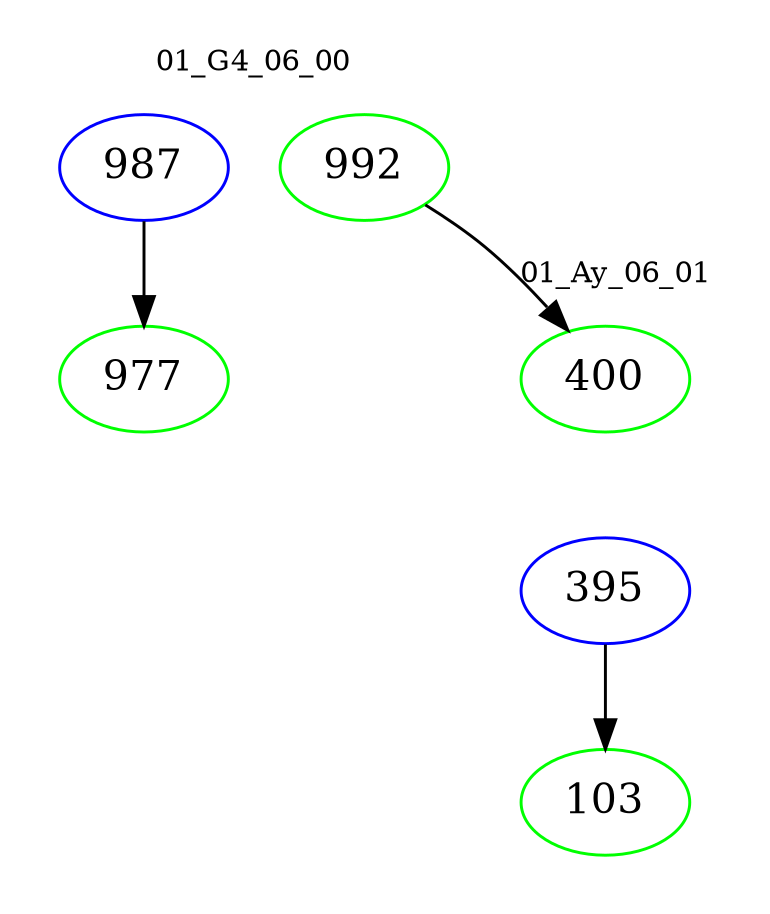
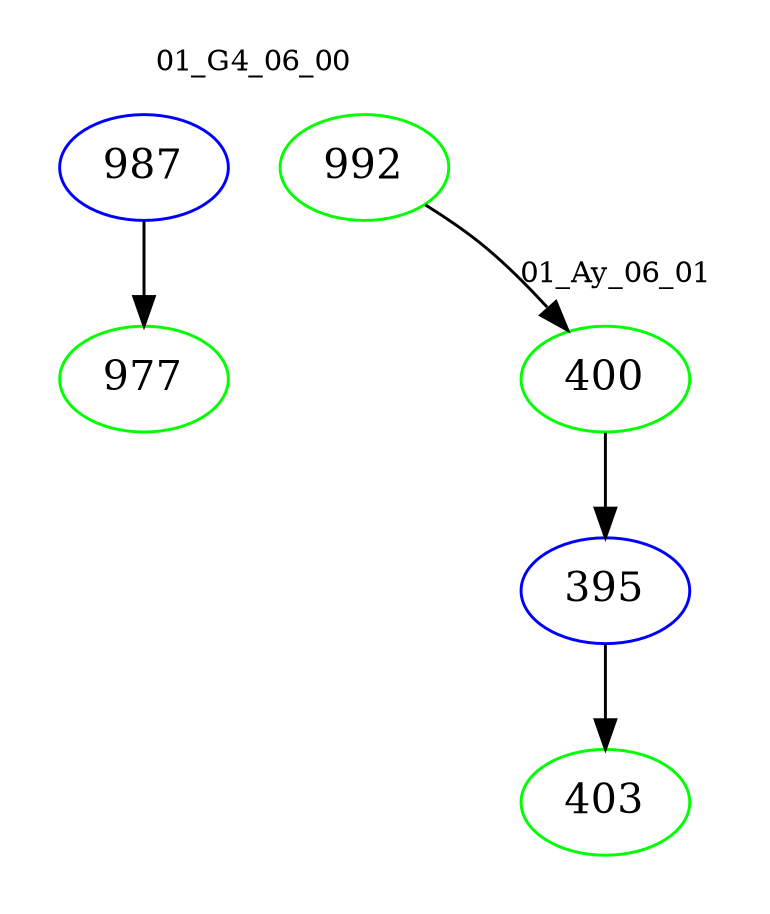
none -> (605, 471)
(605, 802) -> (605, 802)
